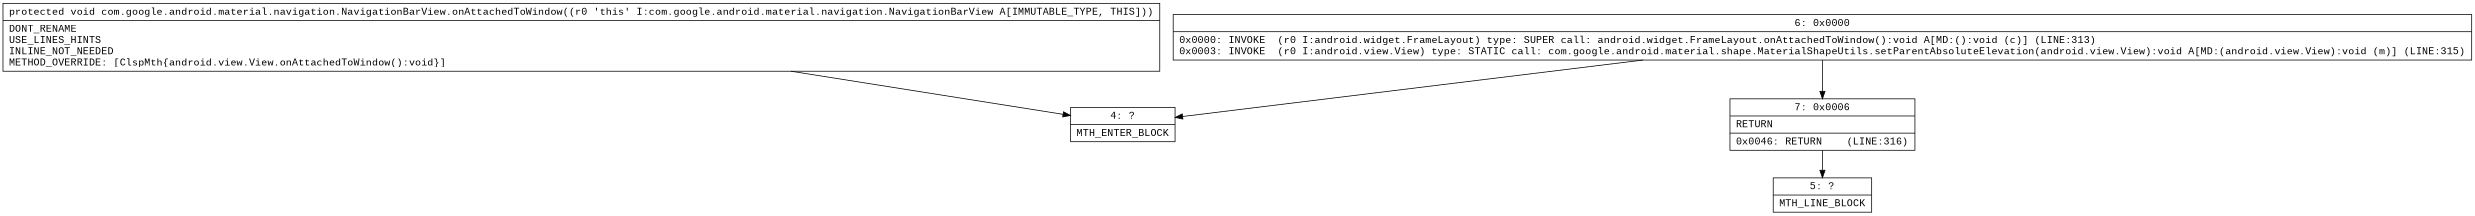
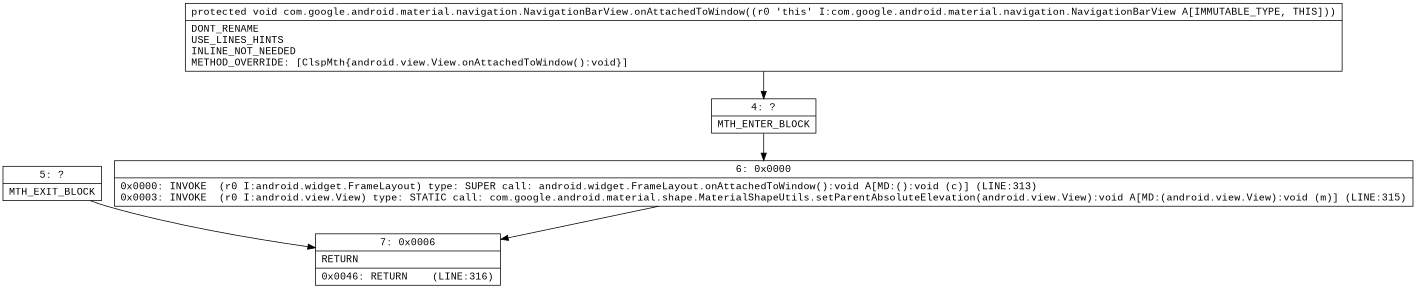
(1413, 88) -> (764, 143)
(1822, 160) -> (198, 228)
(1822, 203) -> (52, 192)
